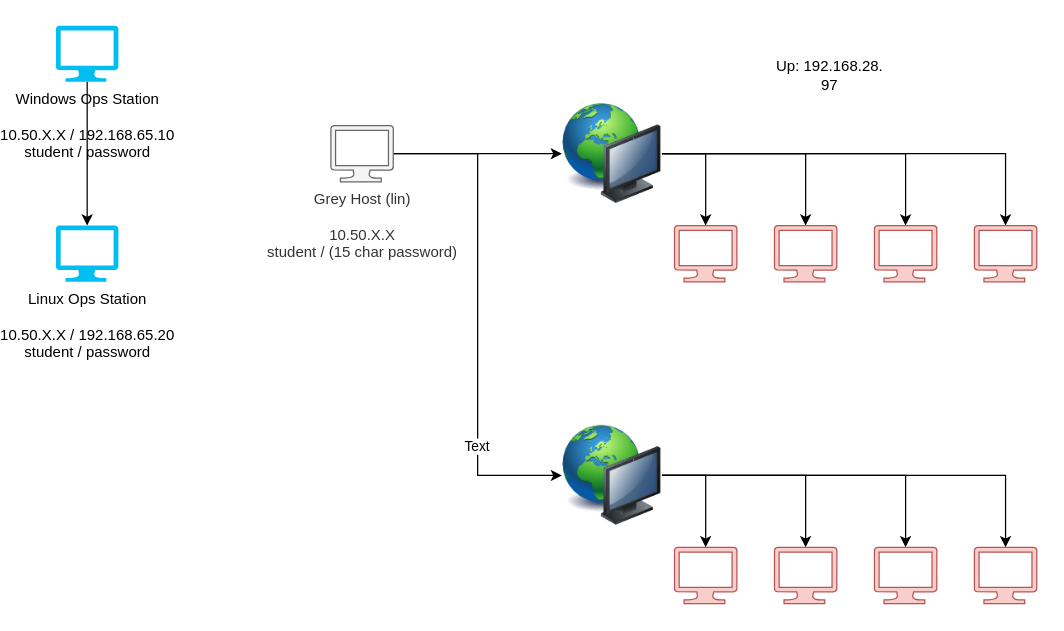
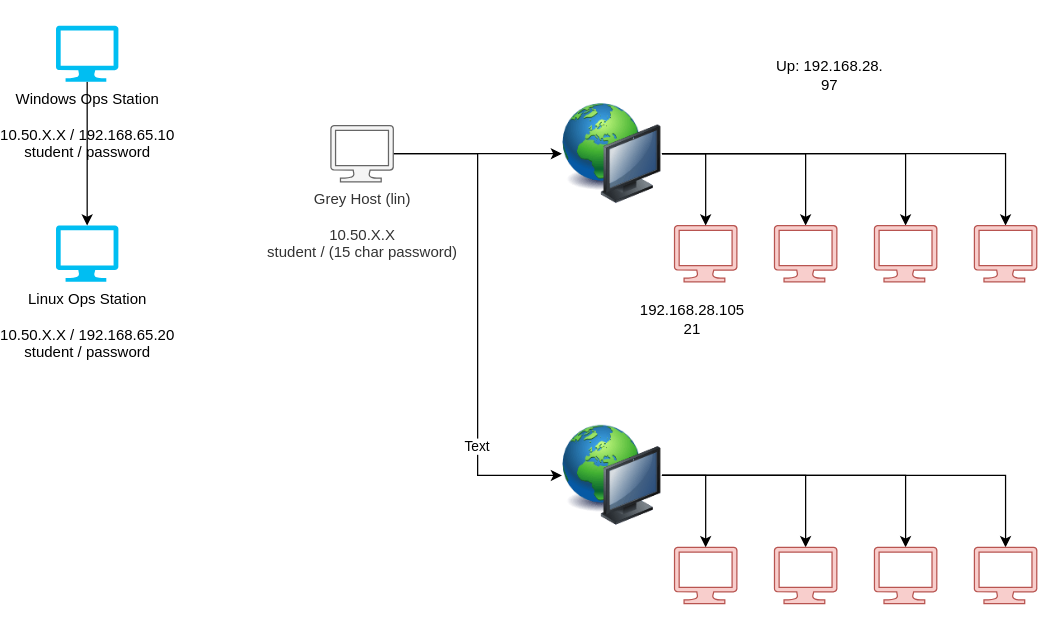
none -> (692, 319)
